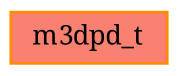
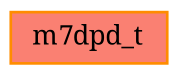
(89, 38) -> (89, 38)
